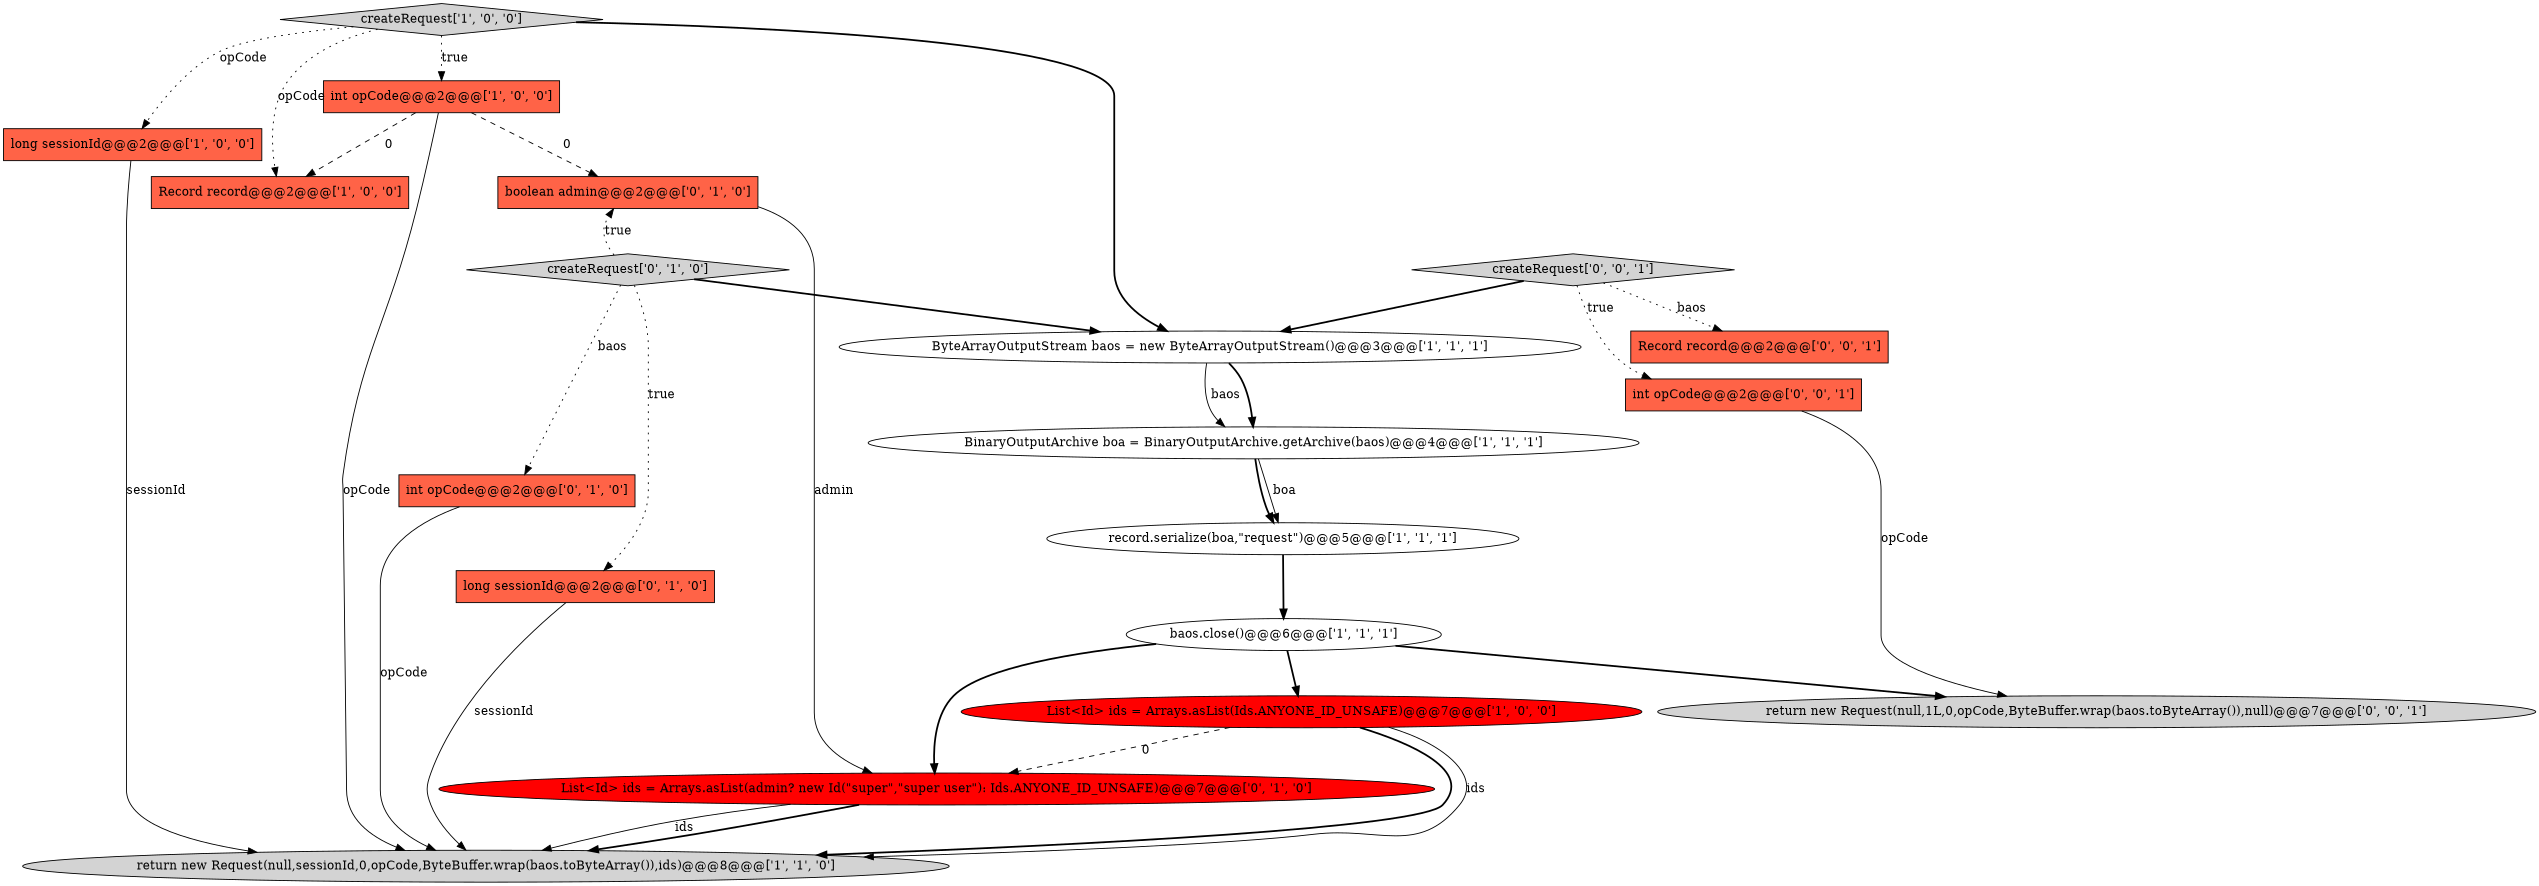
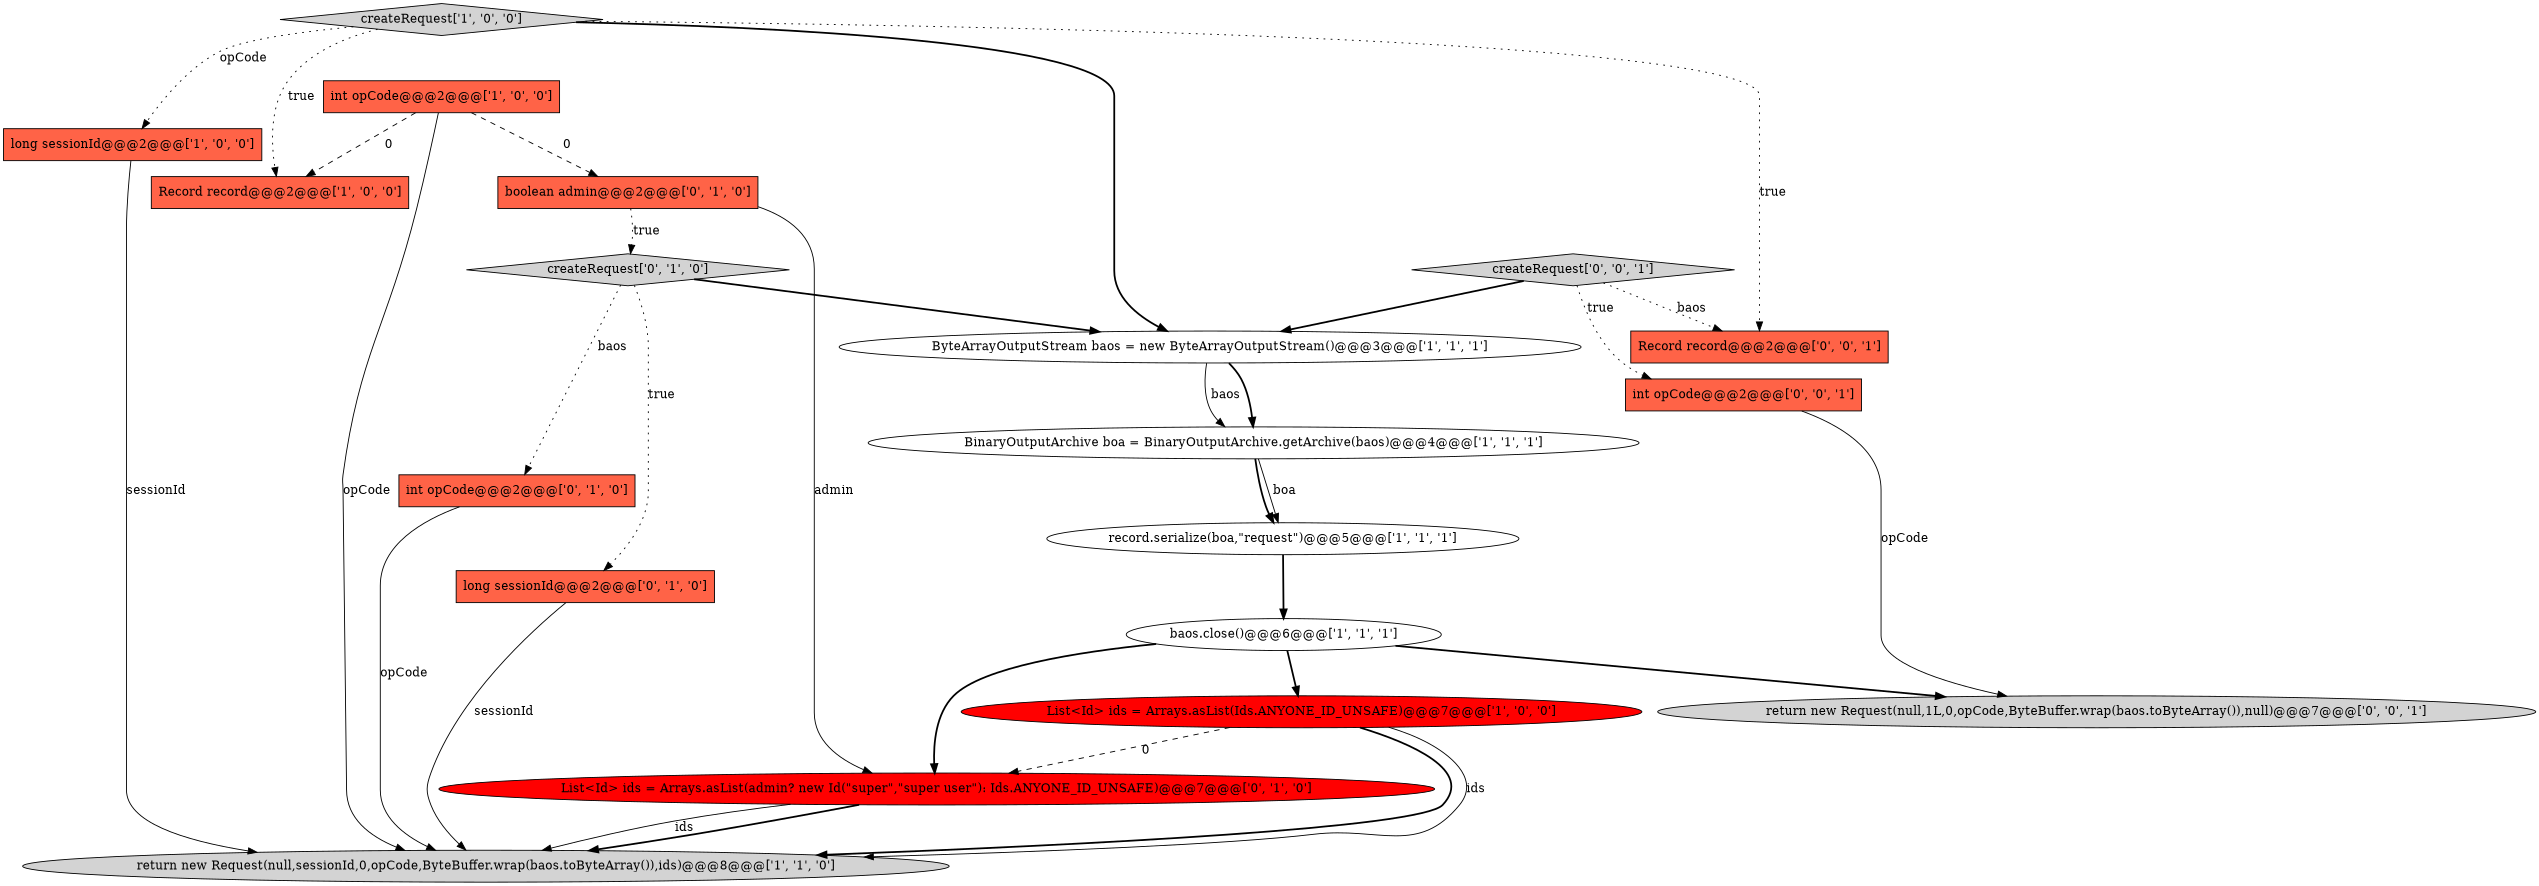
(442, 54) -> (1289, 37)
(302, 97) -> (302, 97)
(604, 236) -> (632, 227)
